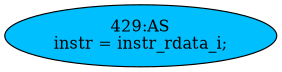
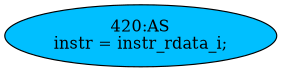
(141, 36) -> (141, 36)
